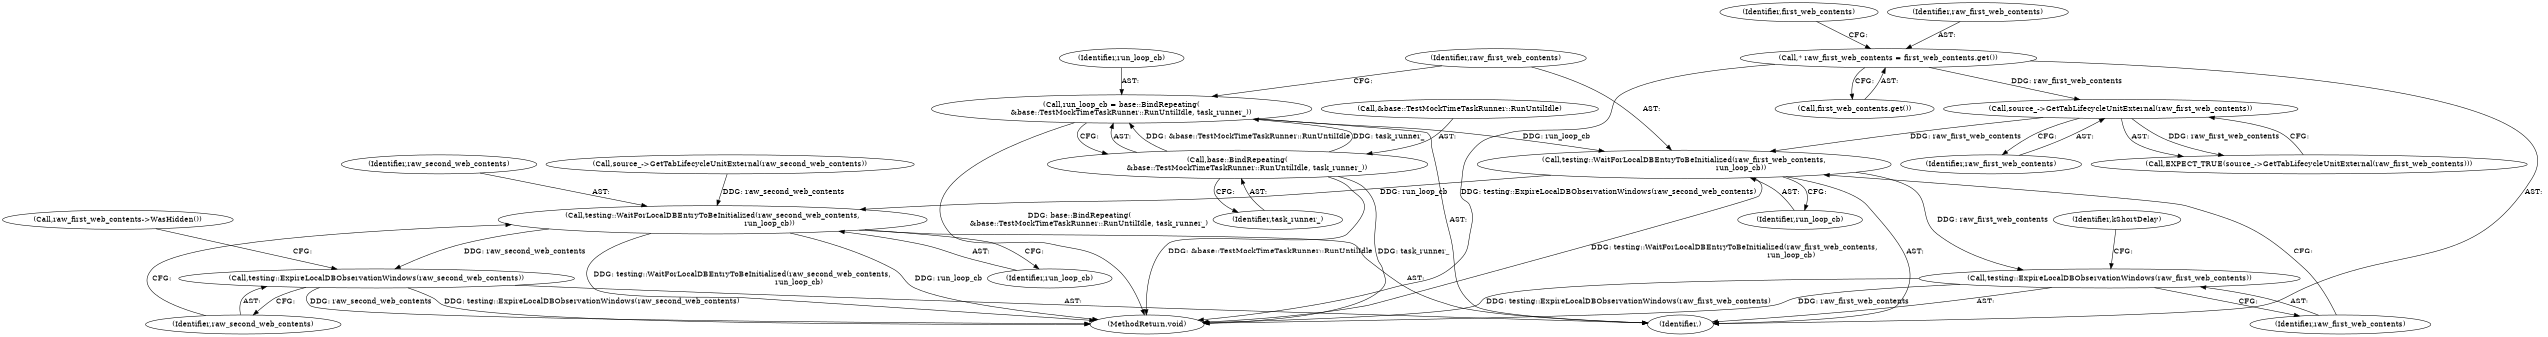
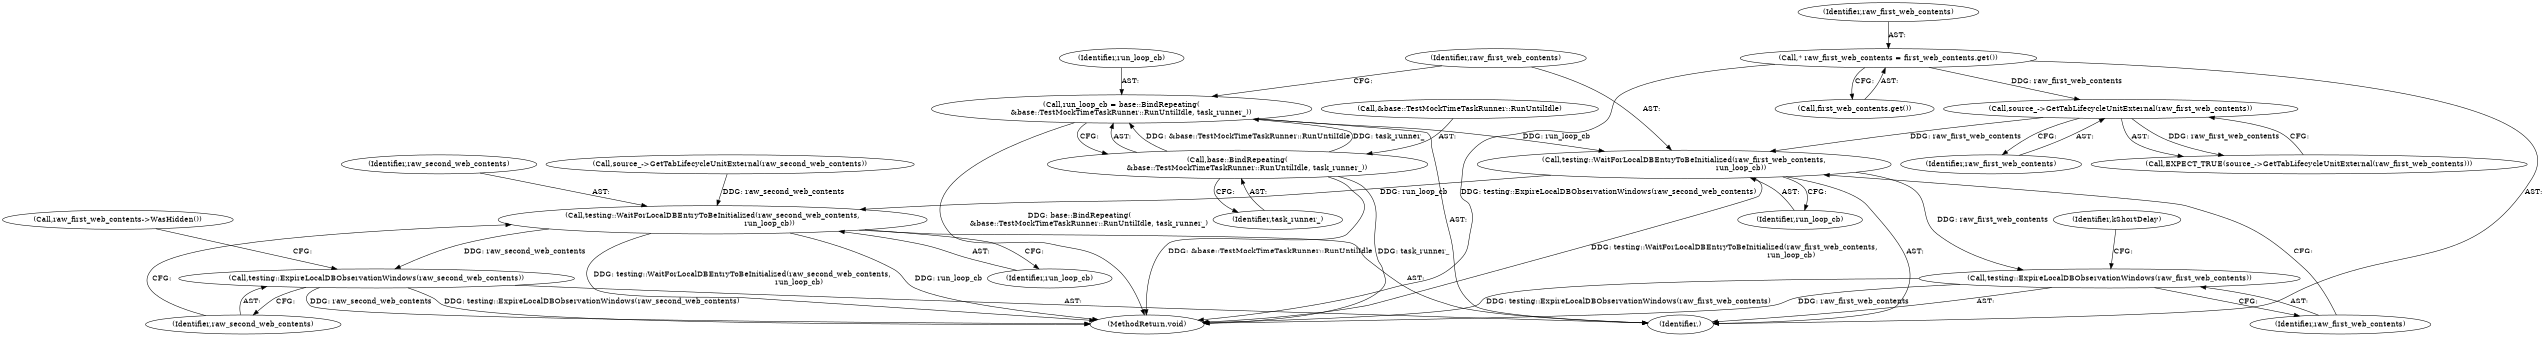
(1799, 12) -> none
